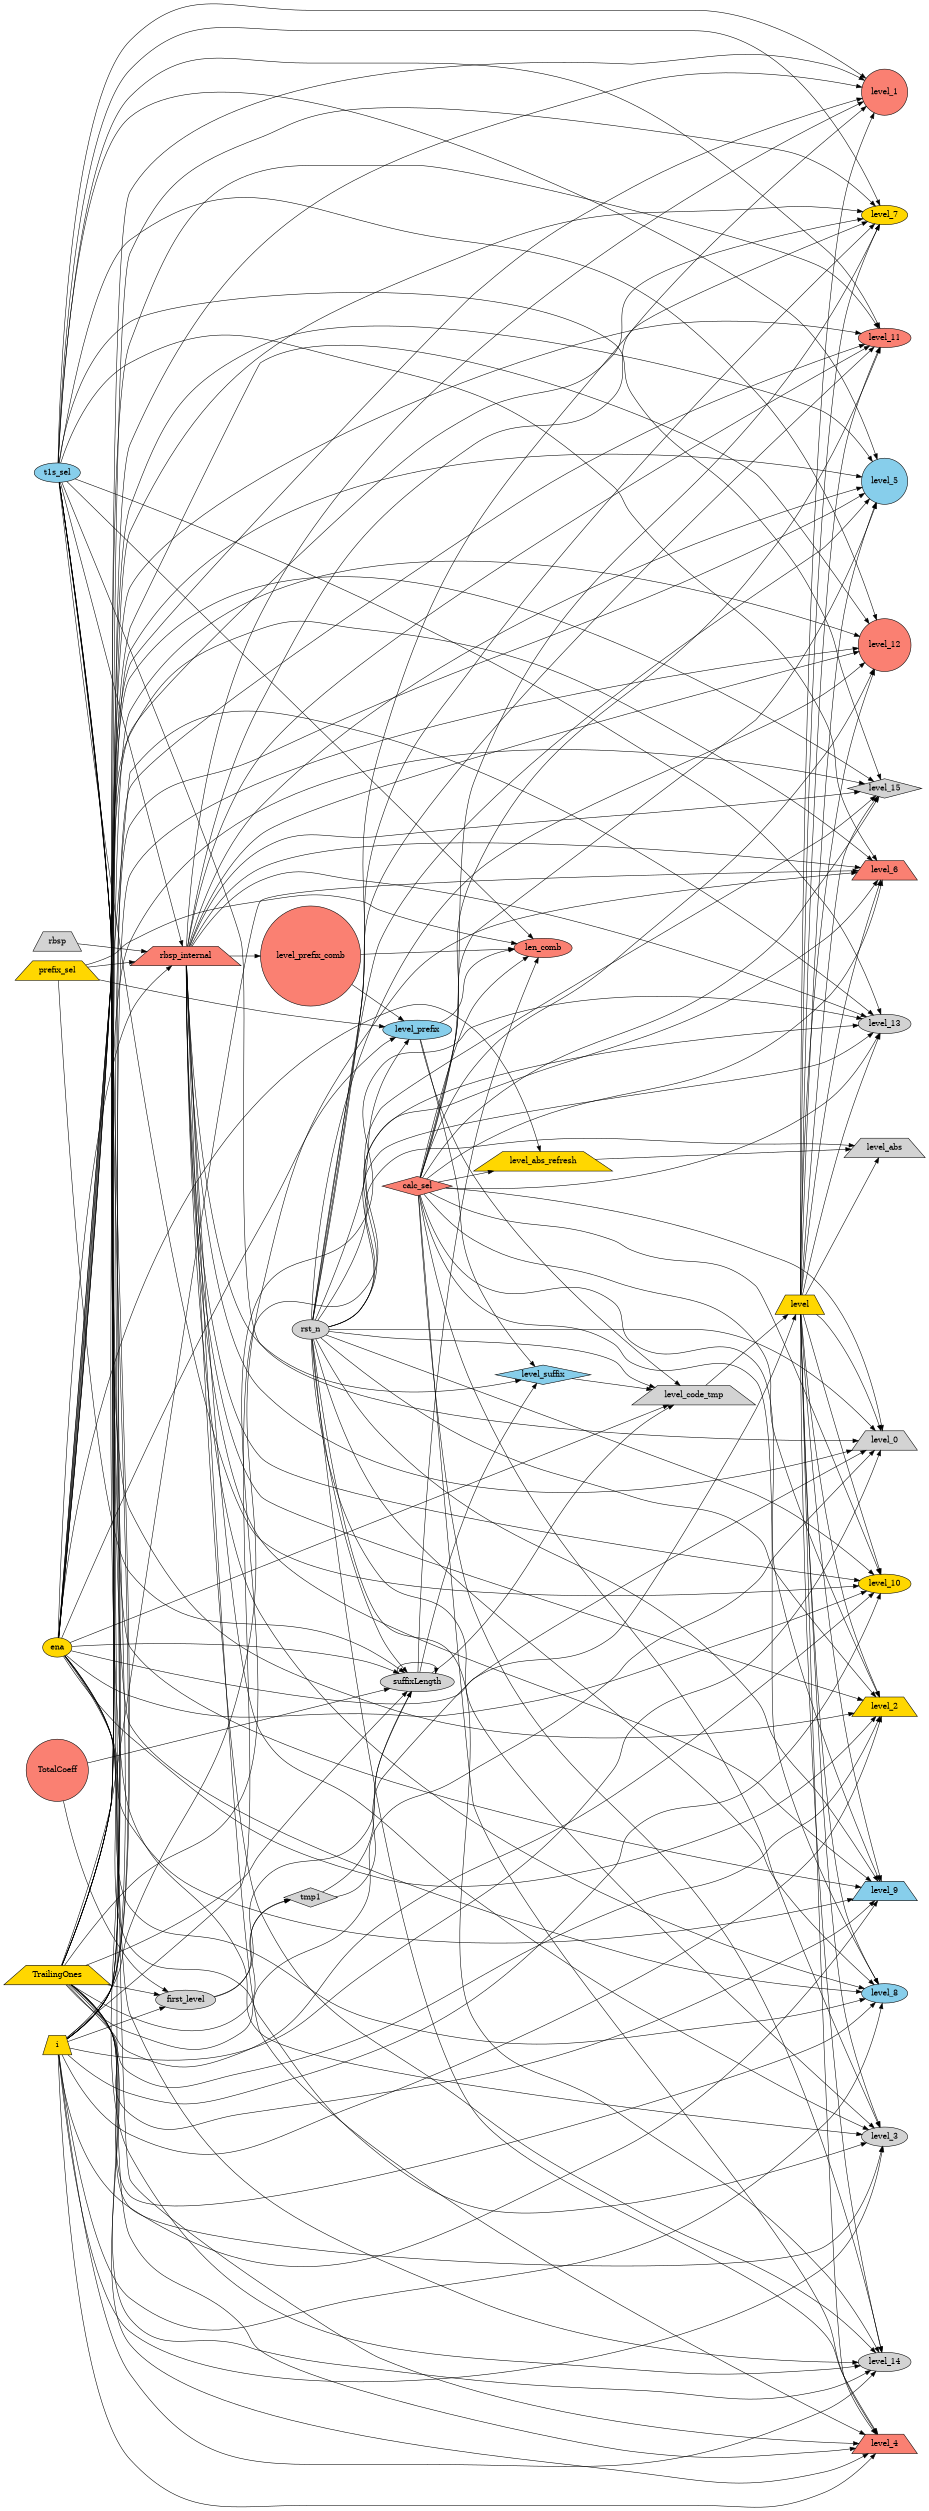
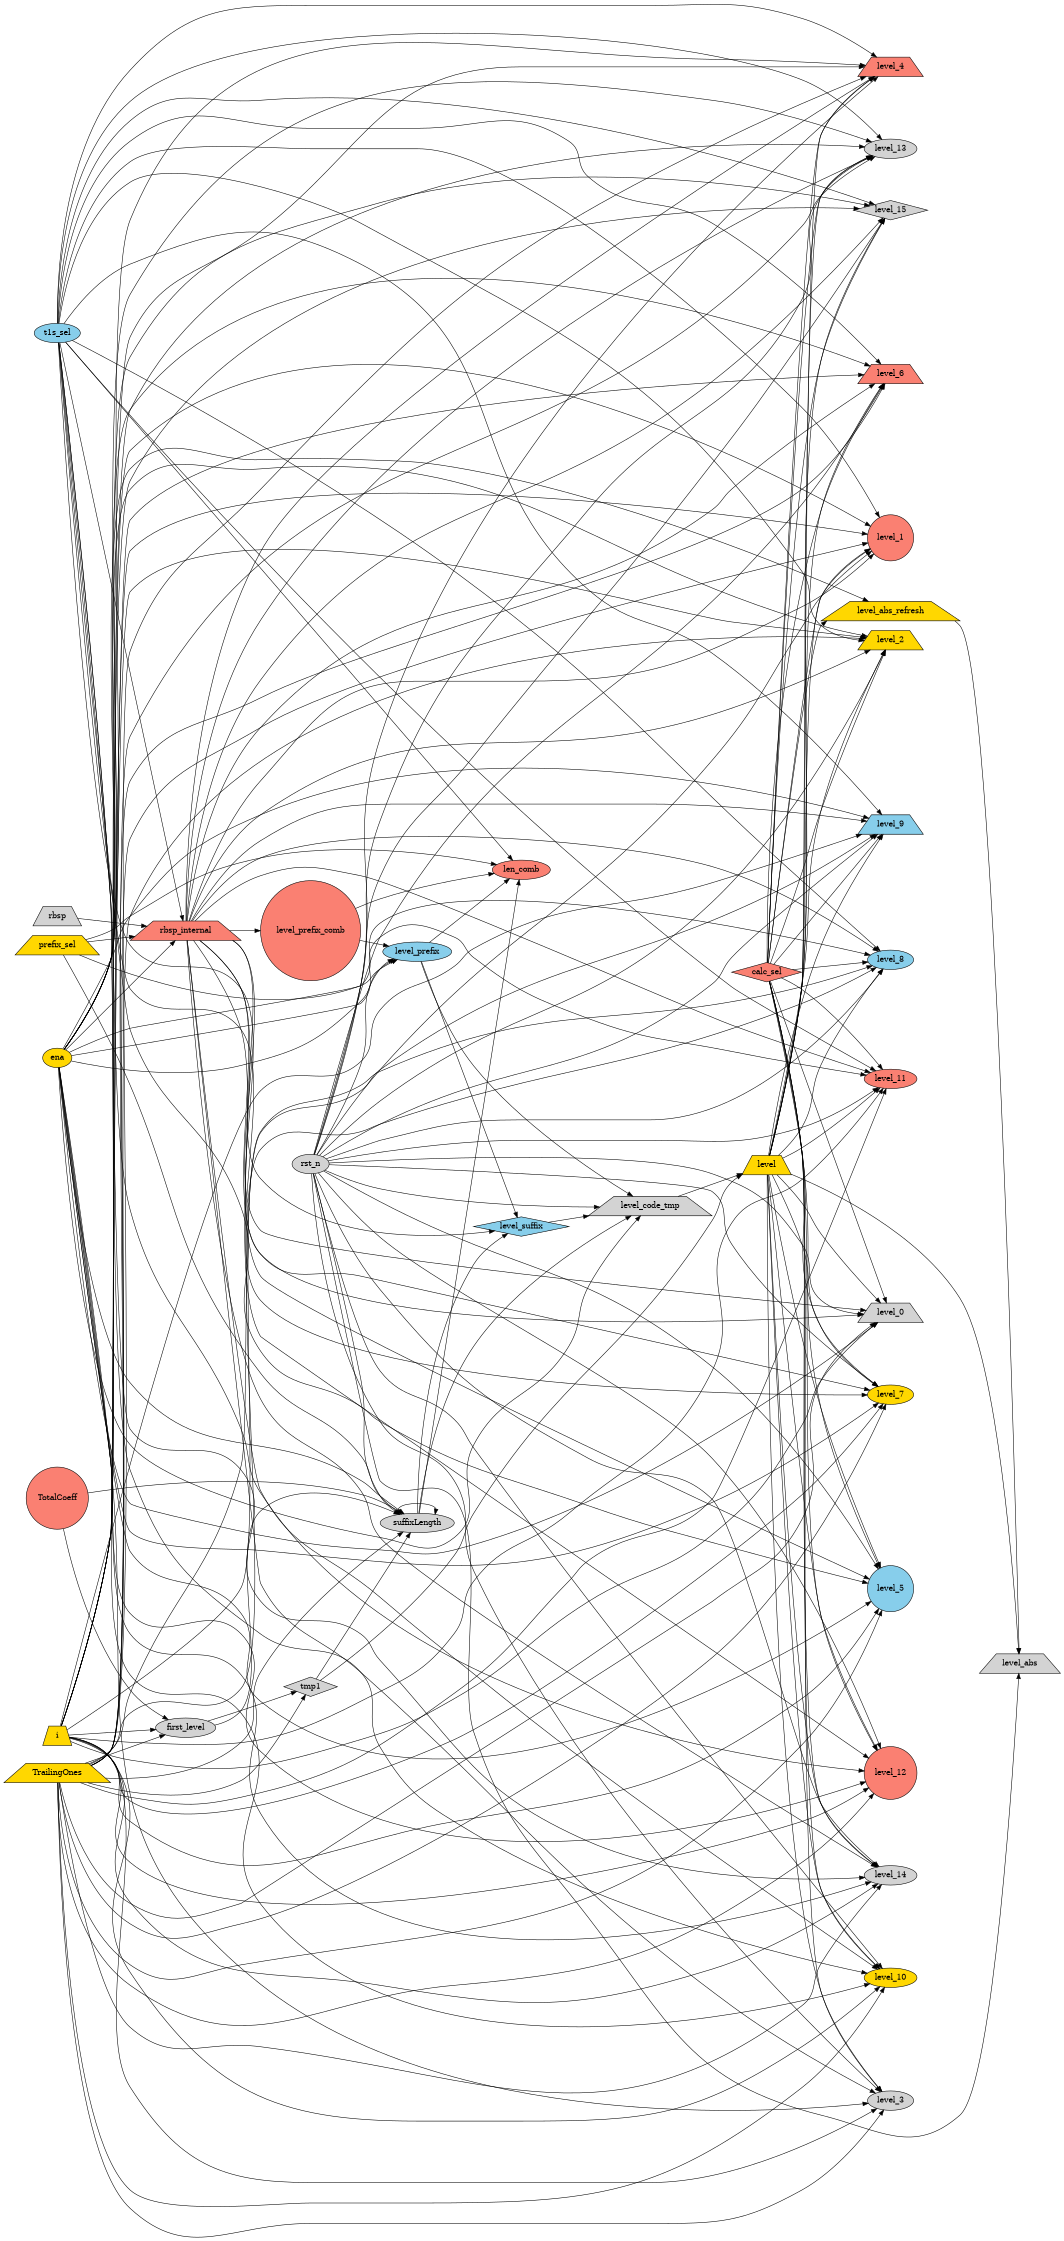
(463, 1028) -> (796, 748)
(188, 1892) -> none
